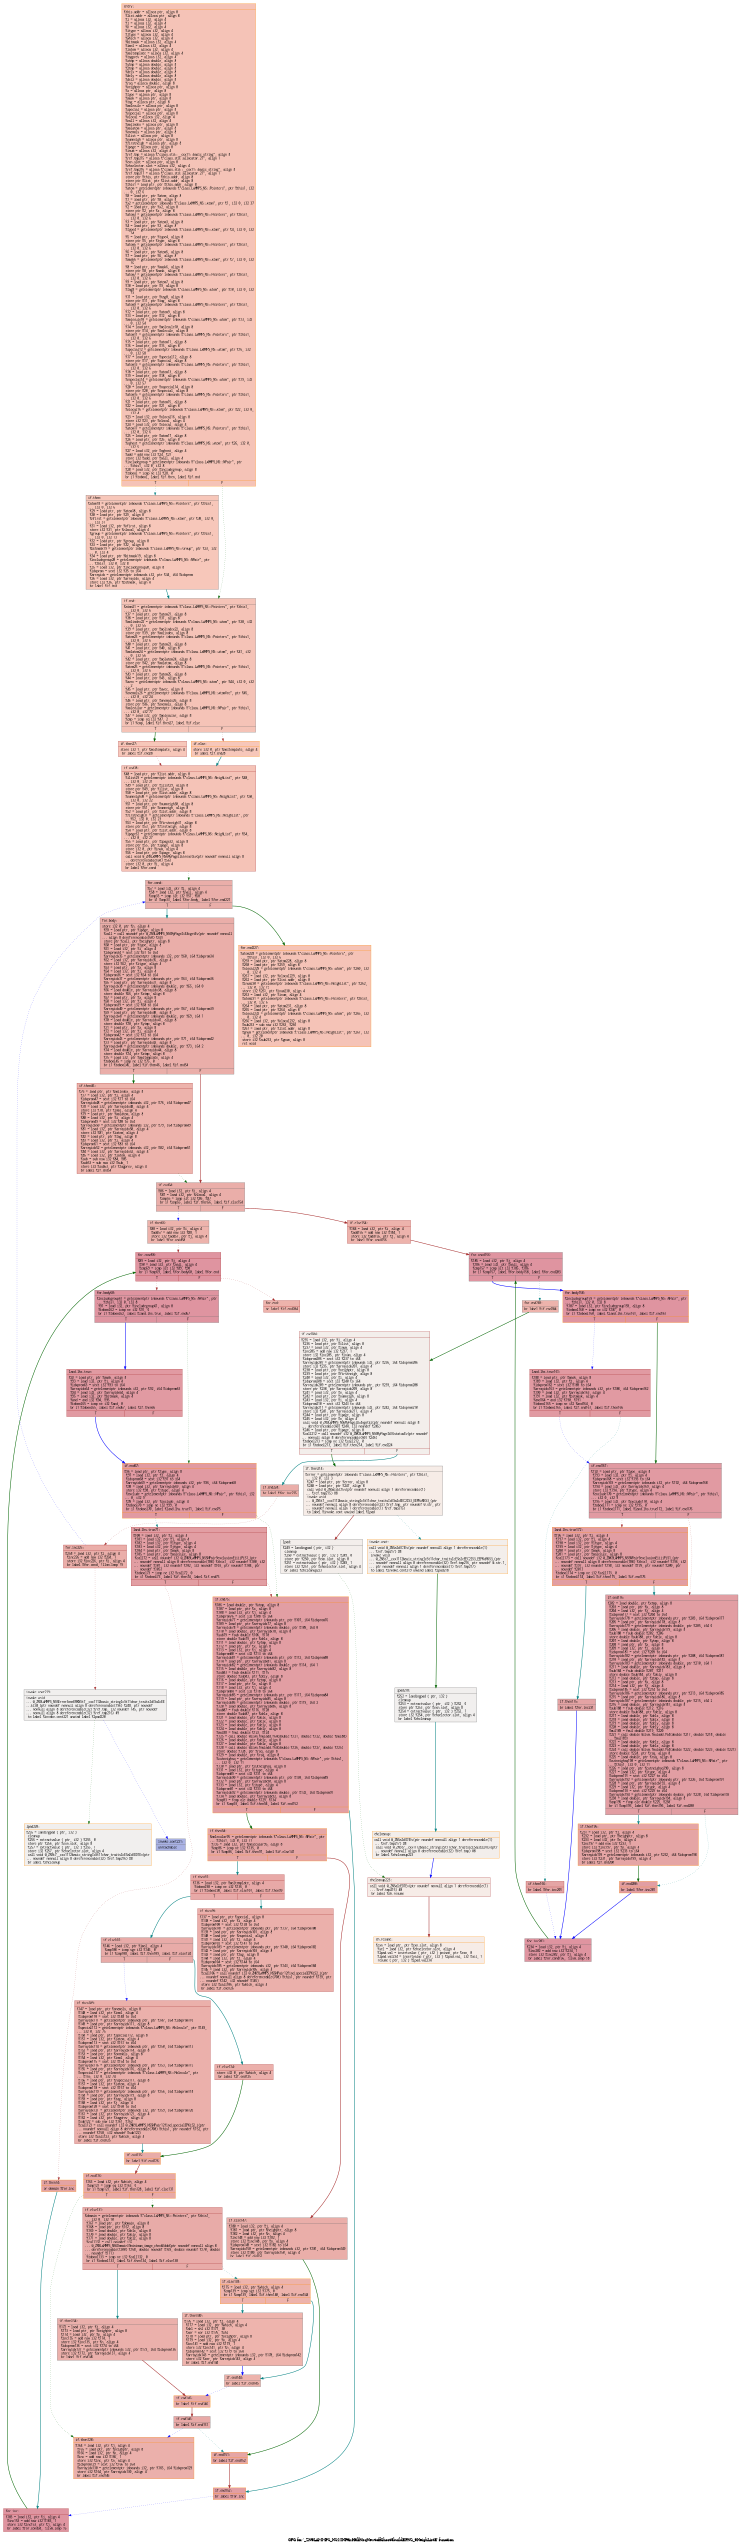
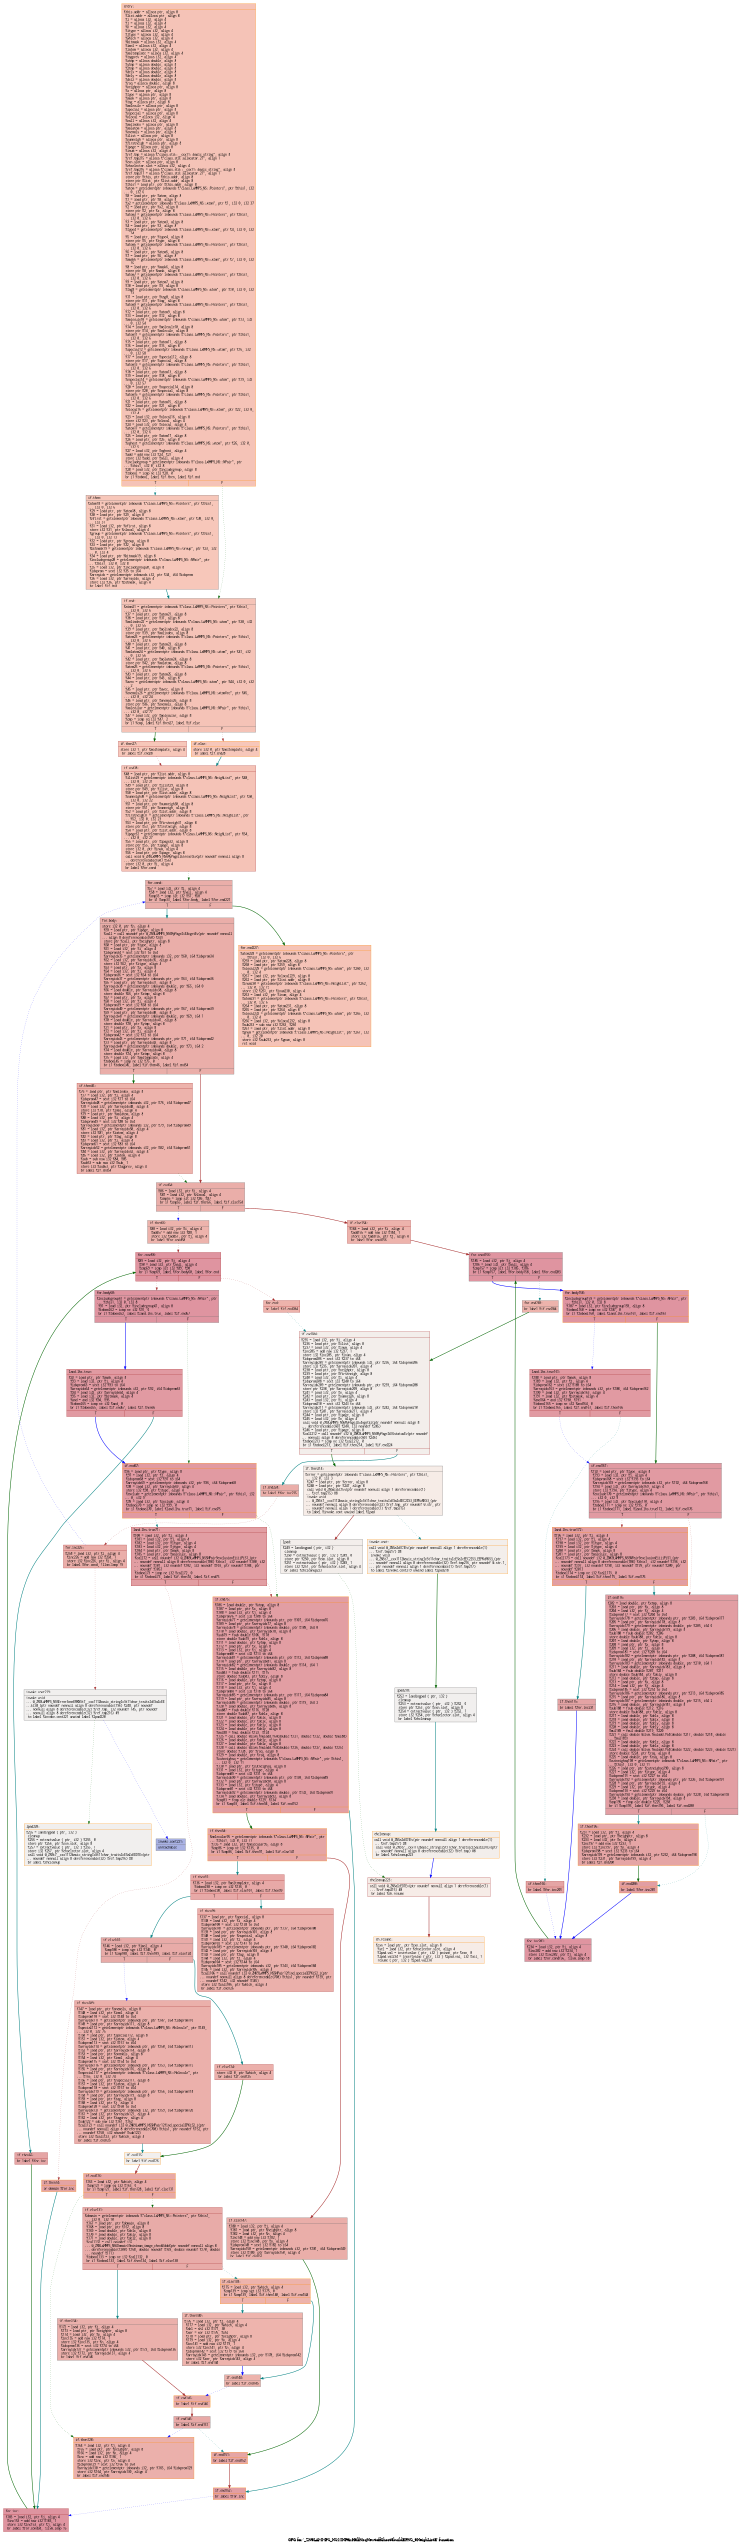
none -> (296, 1321)
none -> (31, 2159)
(142, 2159) -> (142, 2159)
